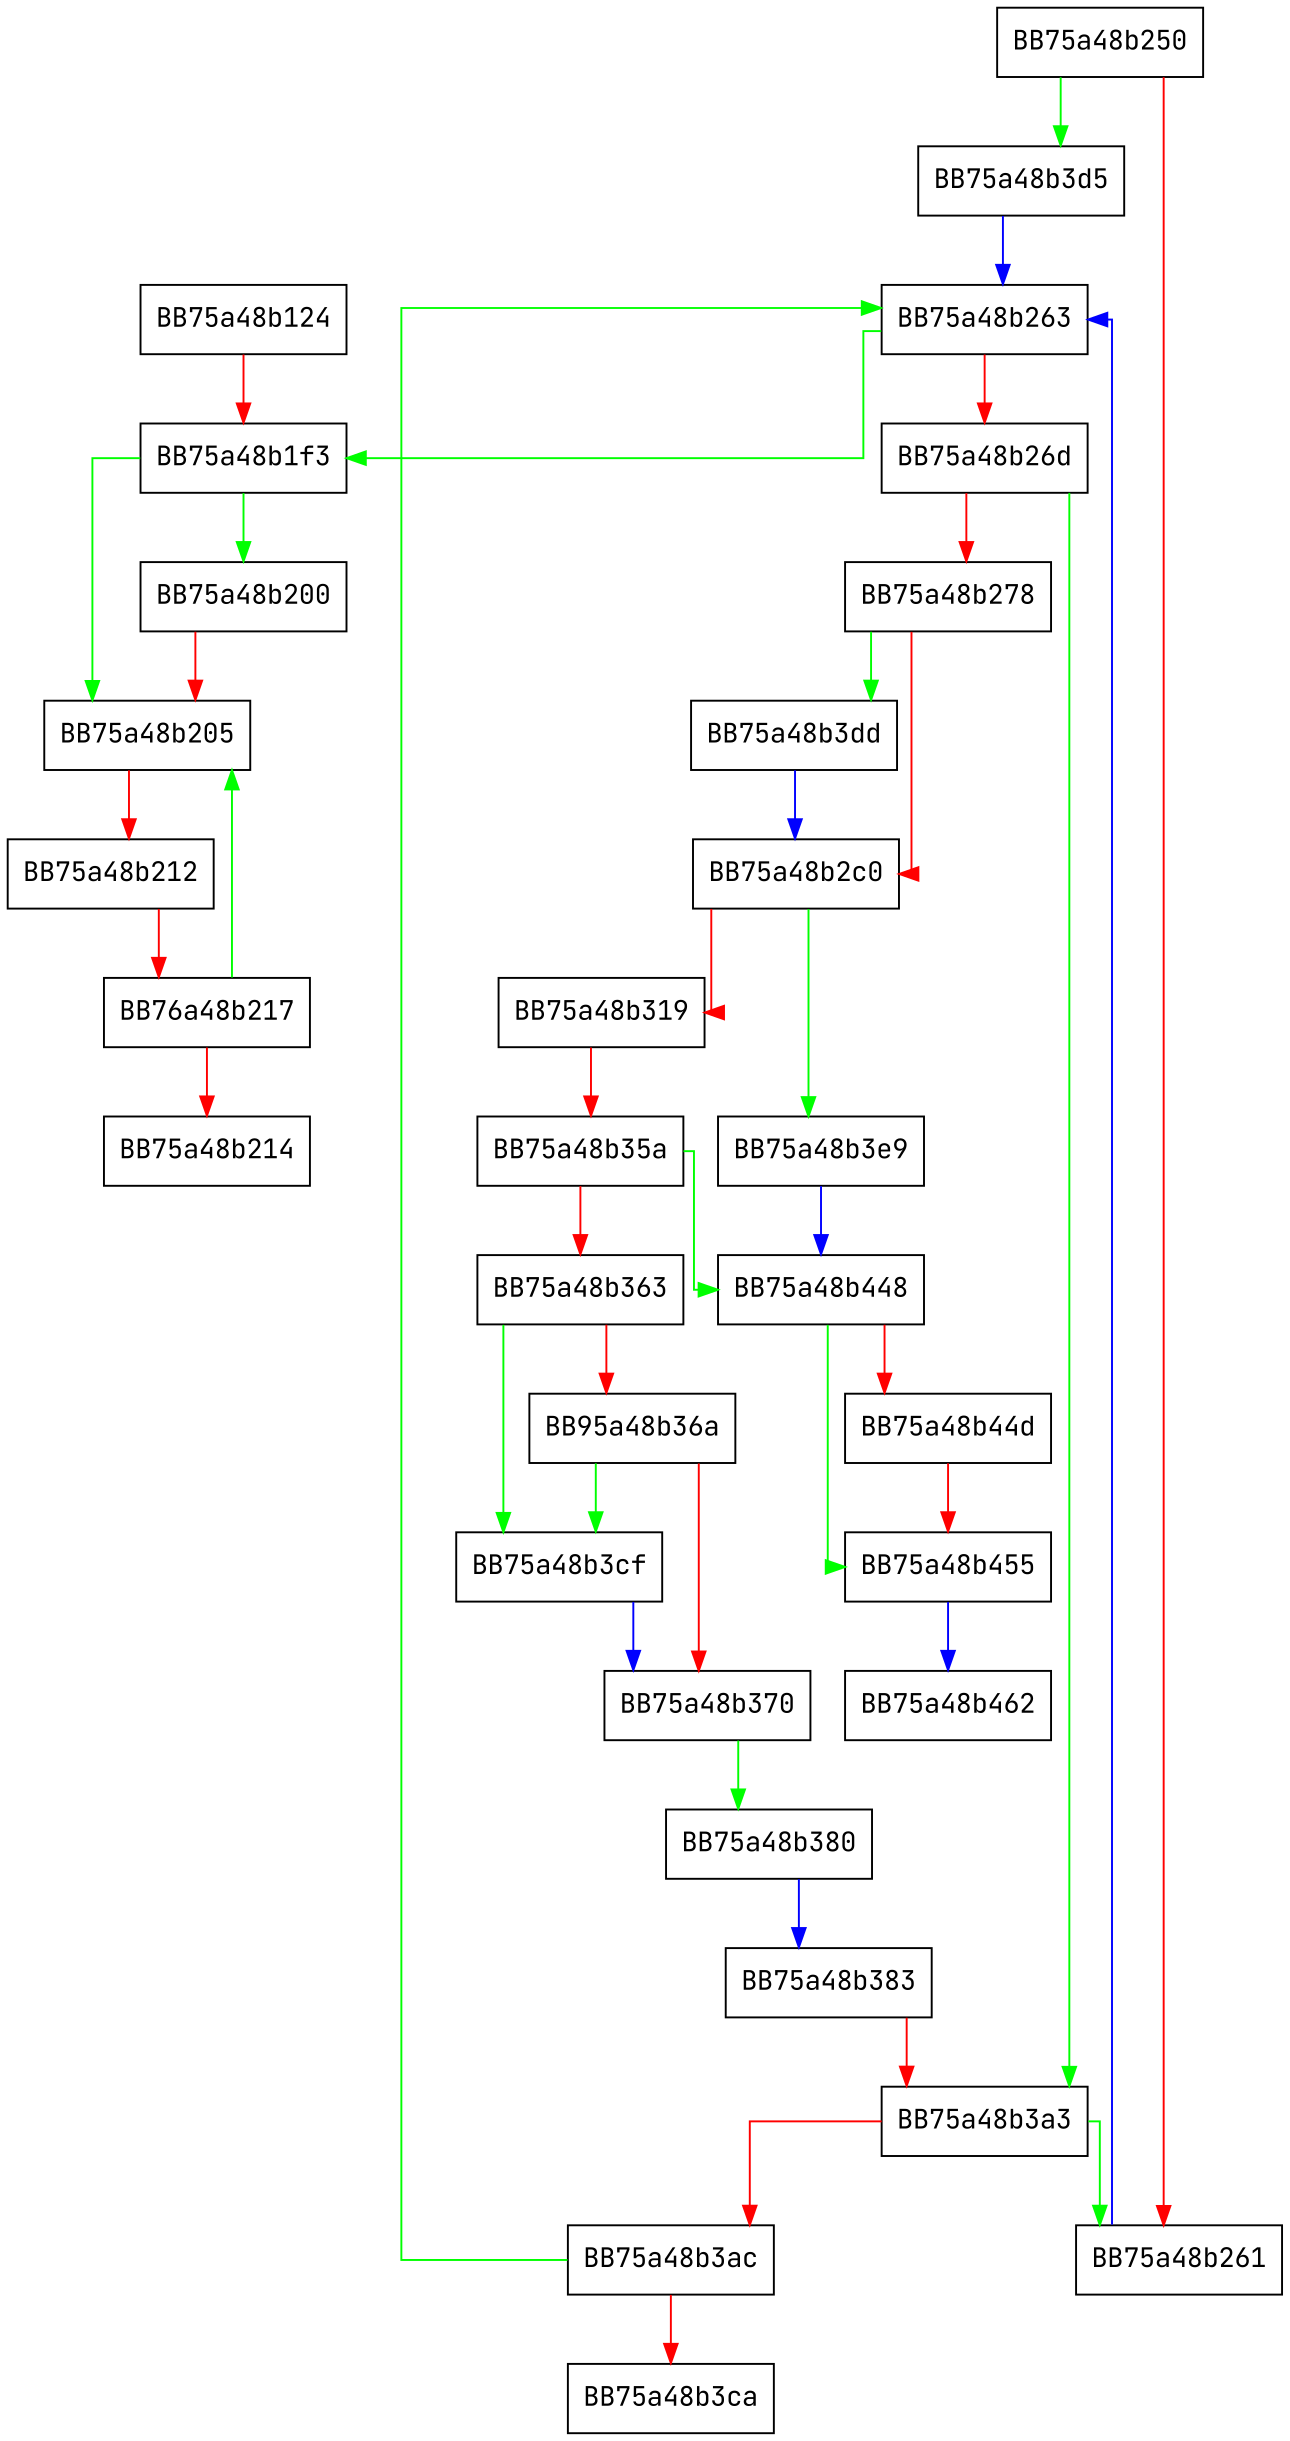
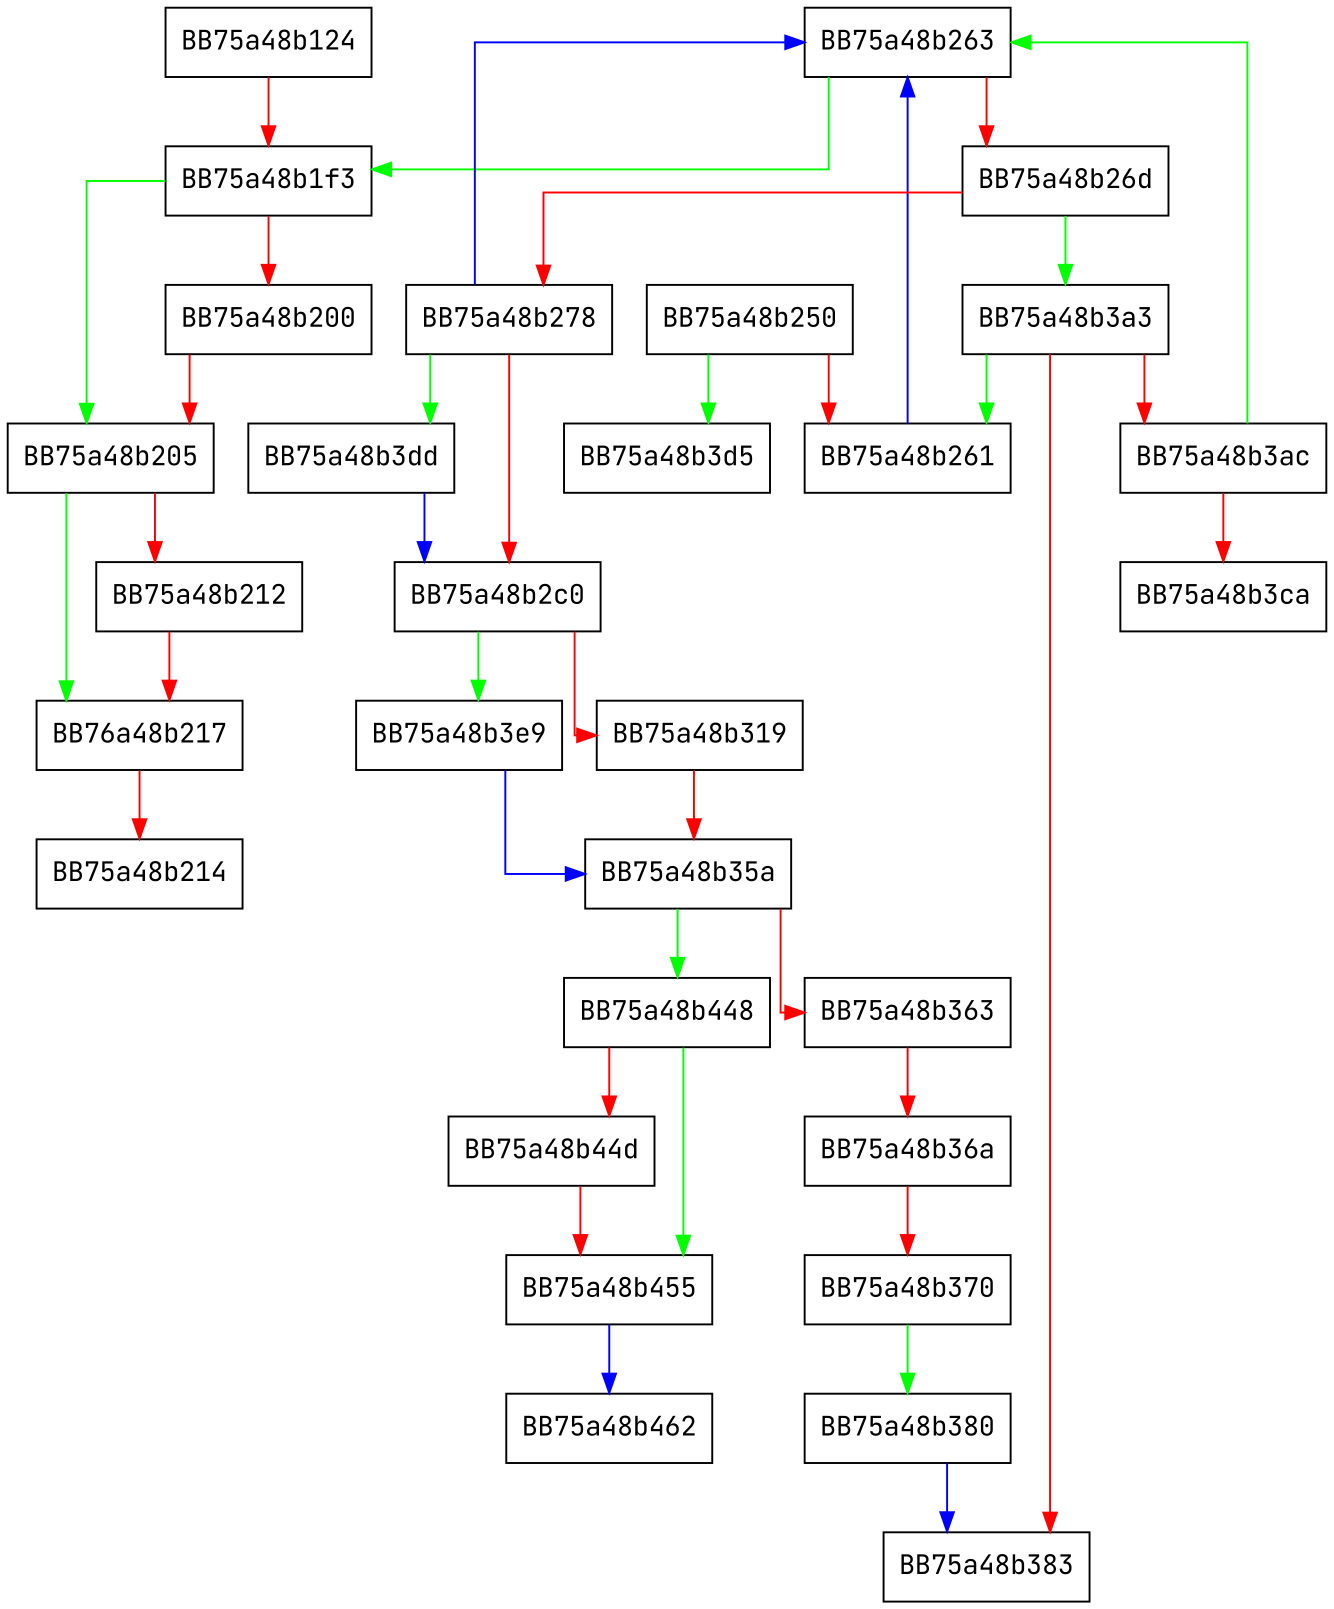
(1003, 240) -> (509, 42)
(244, 518) -> (269, 240)
(232, 883) -> (66, 587)
(821, 1211) -> (505, 852)
(632, 1428) -> (908, 1151)
(559, 1567) -> none
(907, 2042) -> (1050, 933)
